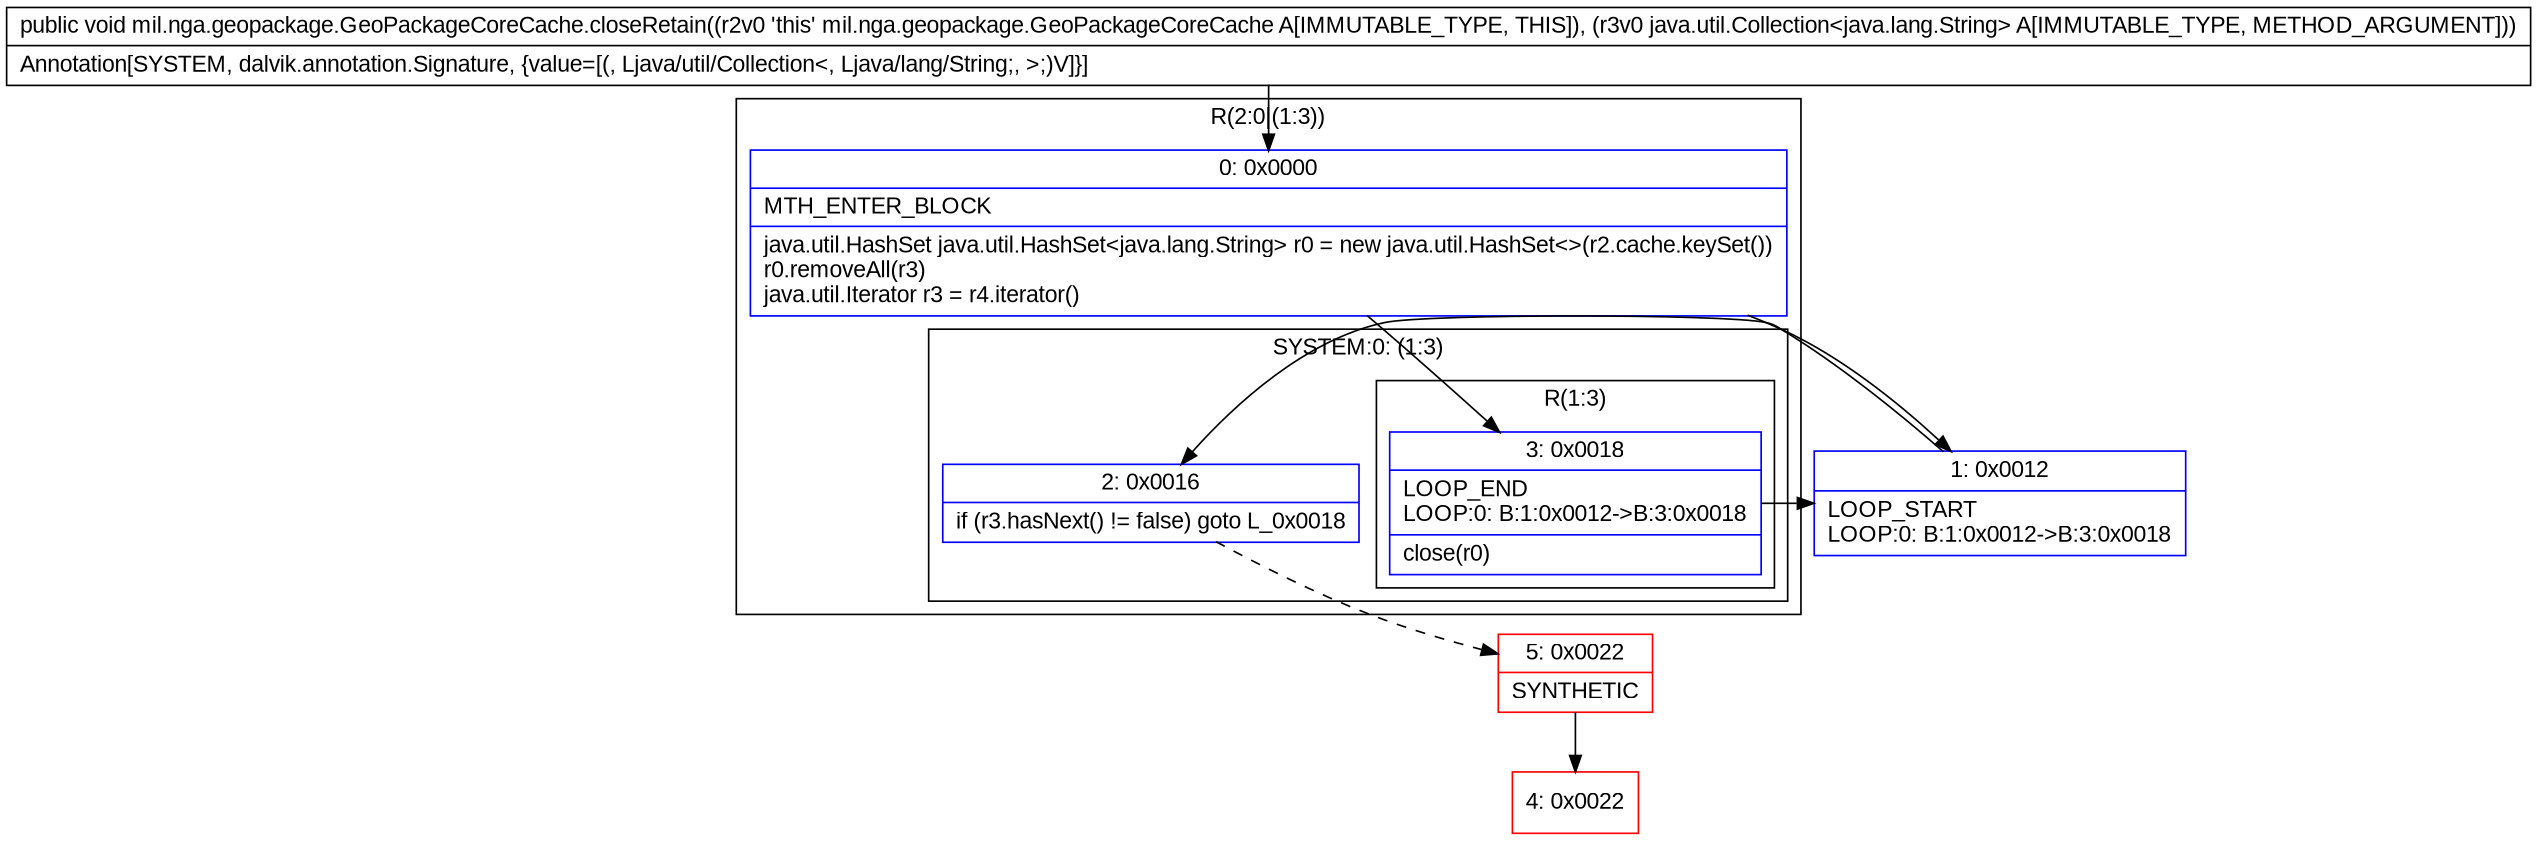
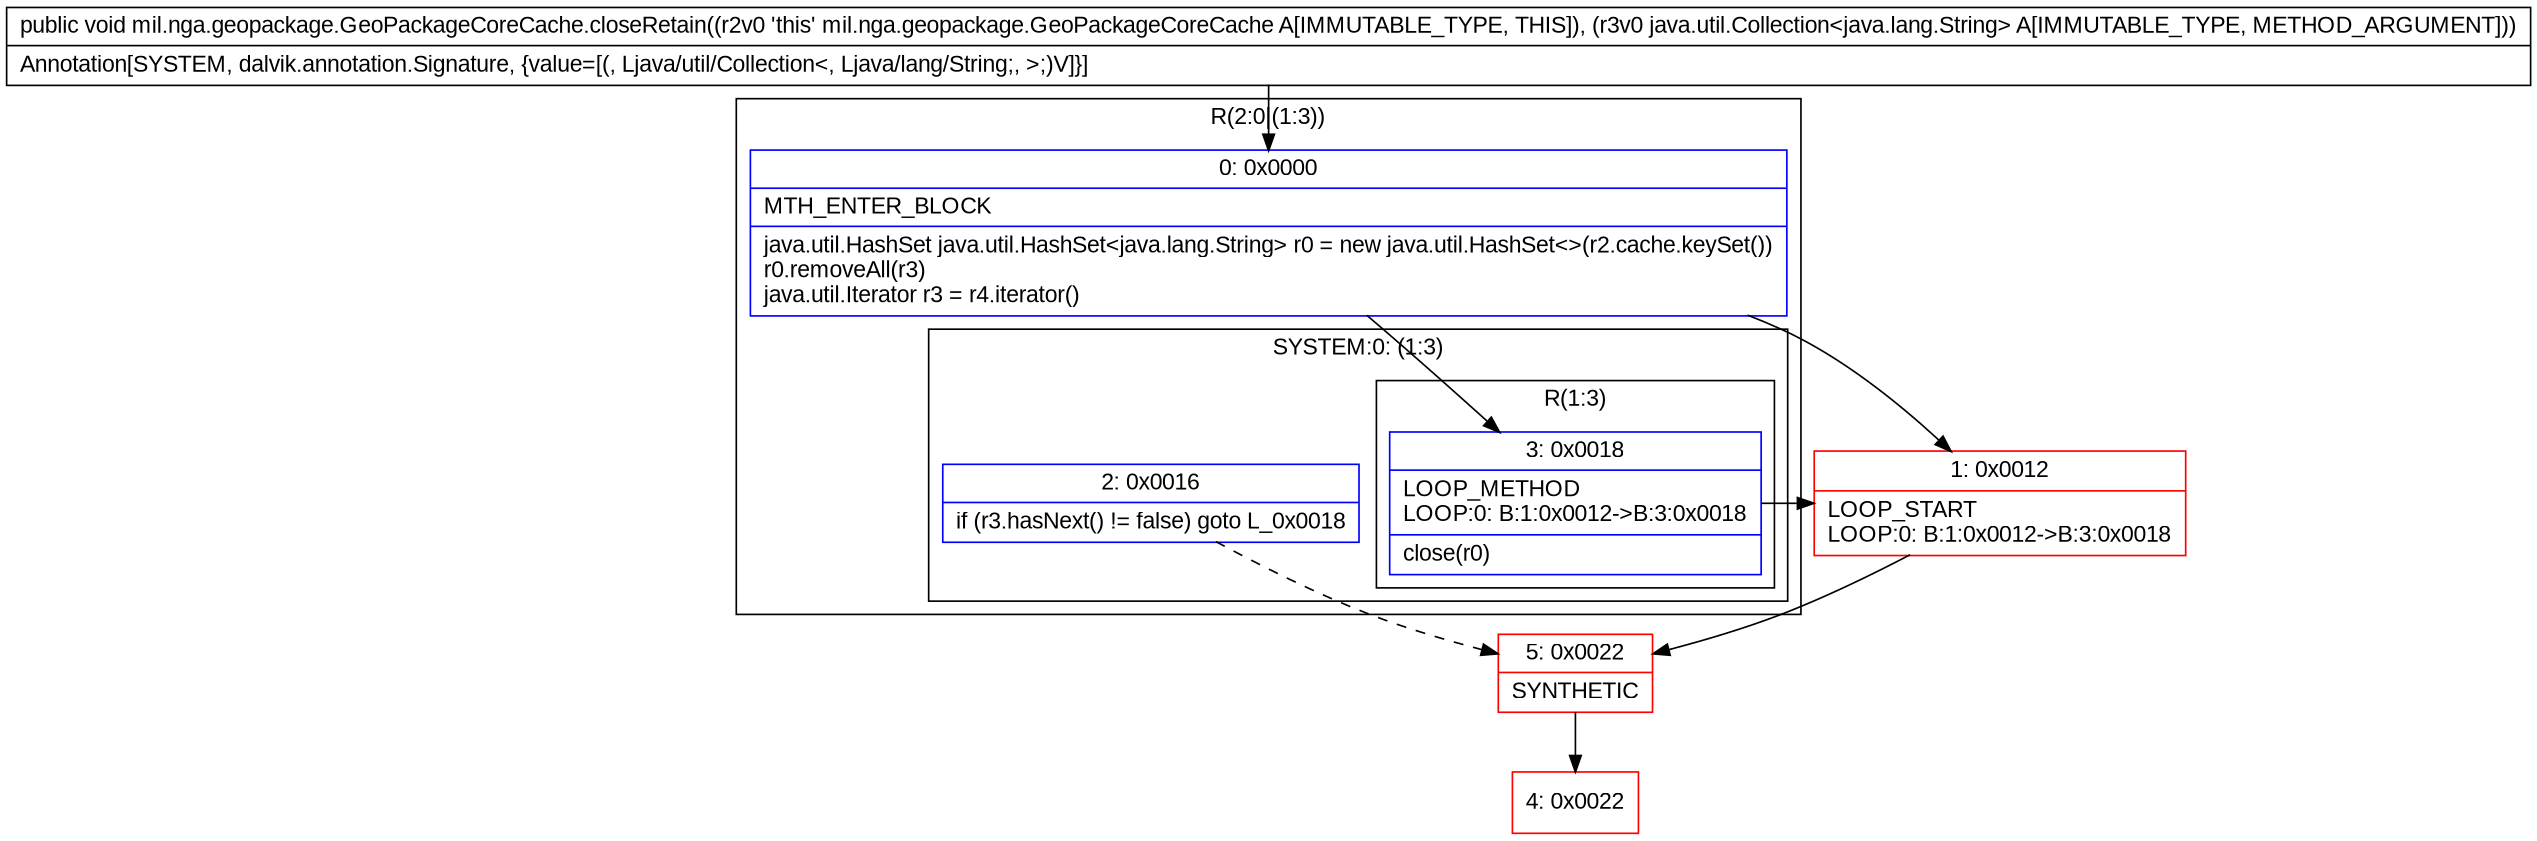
(1568, 316) -> (1817, 600)
(1466, 489) -> (1492, 489)
(2000, 503) -> (2000, 503)
